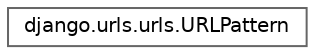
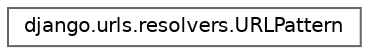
(157, 27) -> (184, 27)
